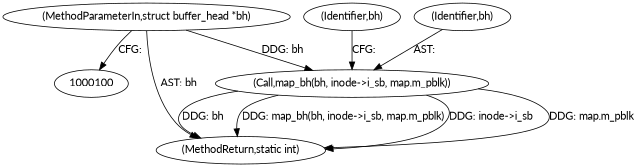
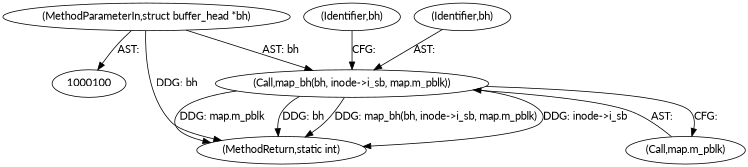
(132, 50) -> (130, 50)
(283, 50) -> (281, 50)
(179, 84) -> (177, 84)
none -> (686, 150)
